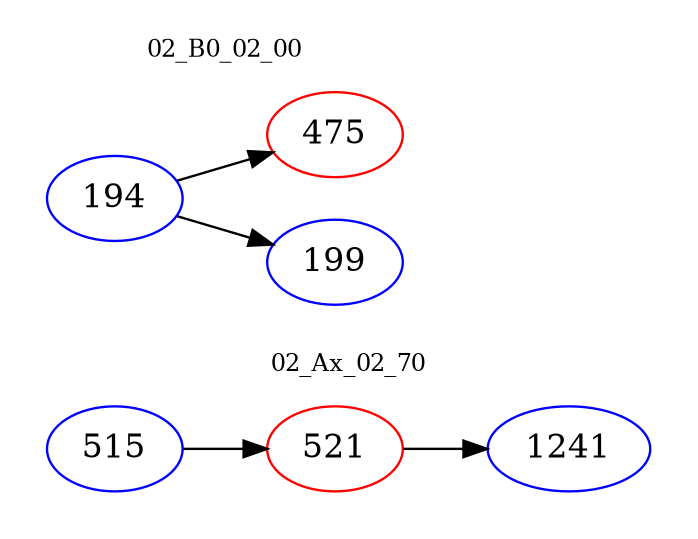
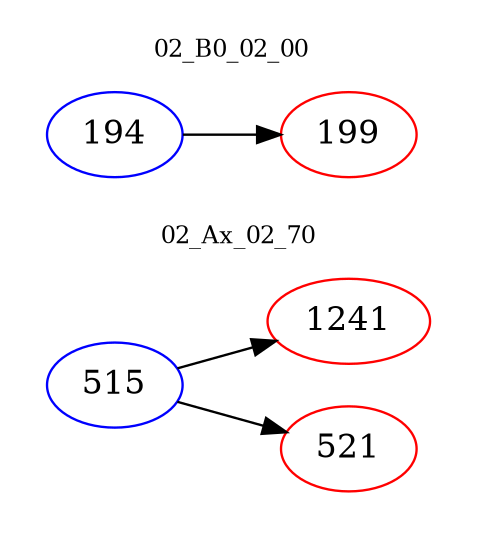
(335, 135) -> none
(335, 262) -> (349, 135)
(433, 449) -> (215, 358)
(569, 449) -> (349, 321)
